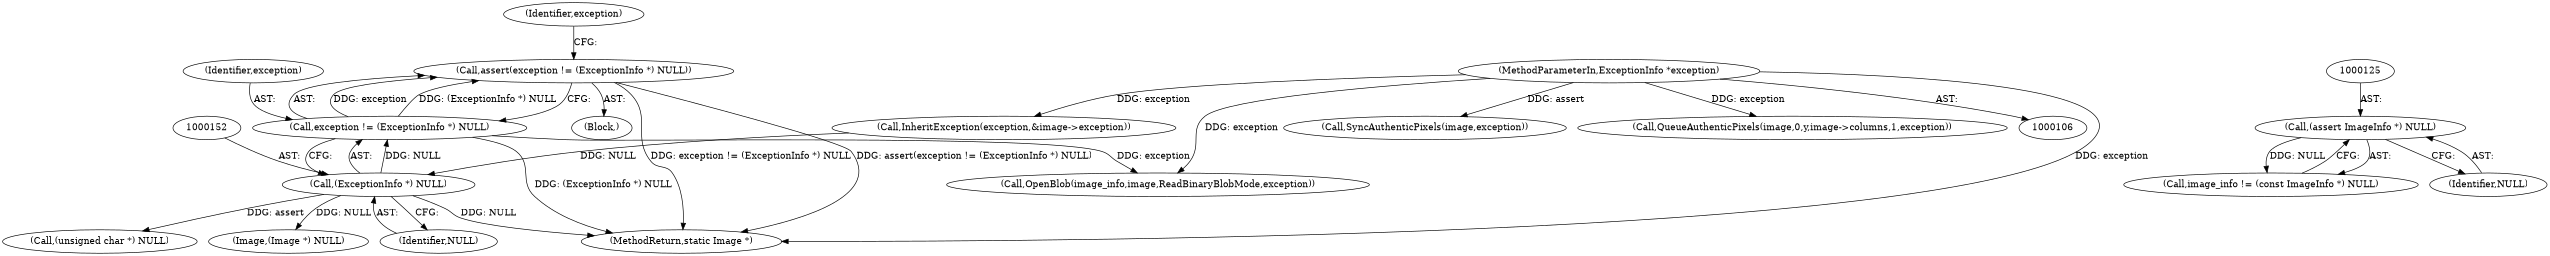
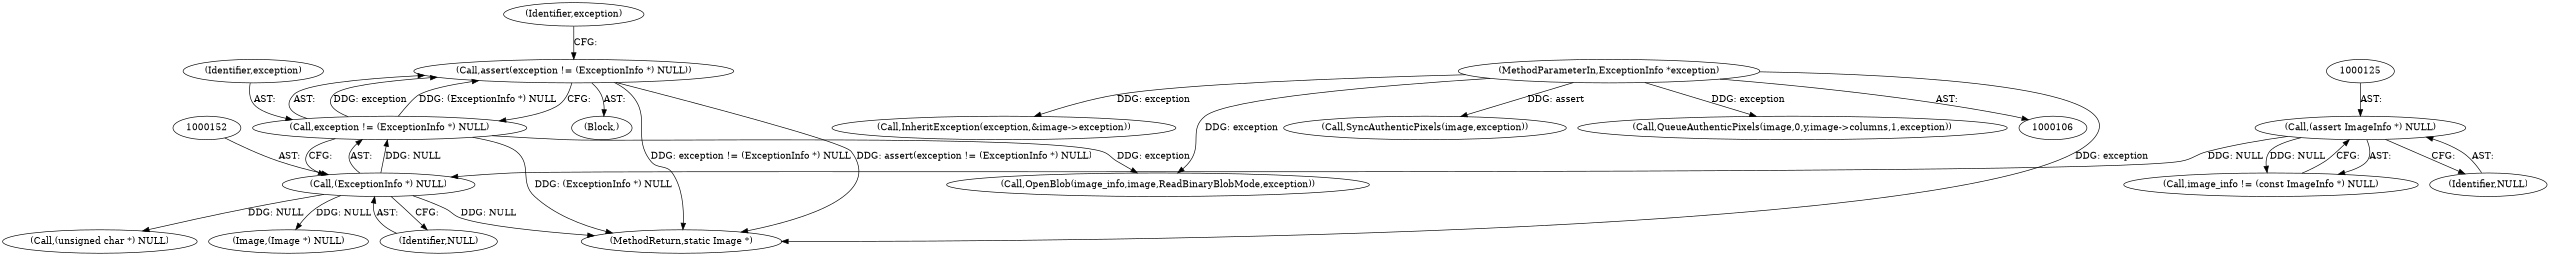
(651, 145) -> (1374, 172)
(276, 213) -> (276, 213)
